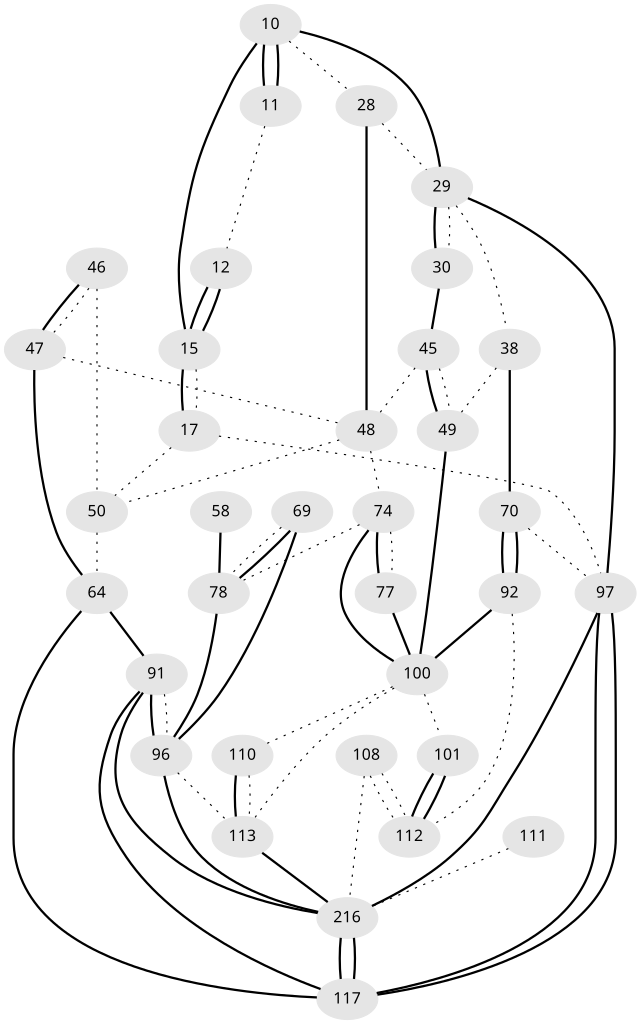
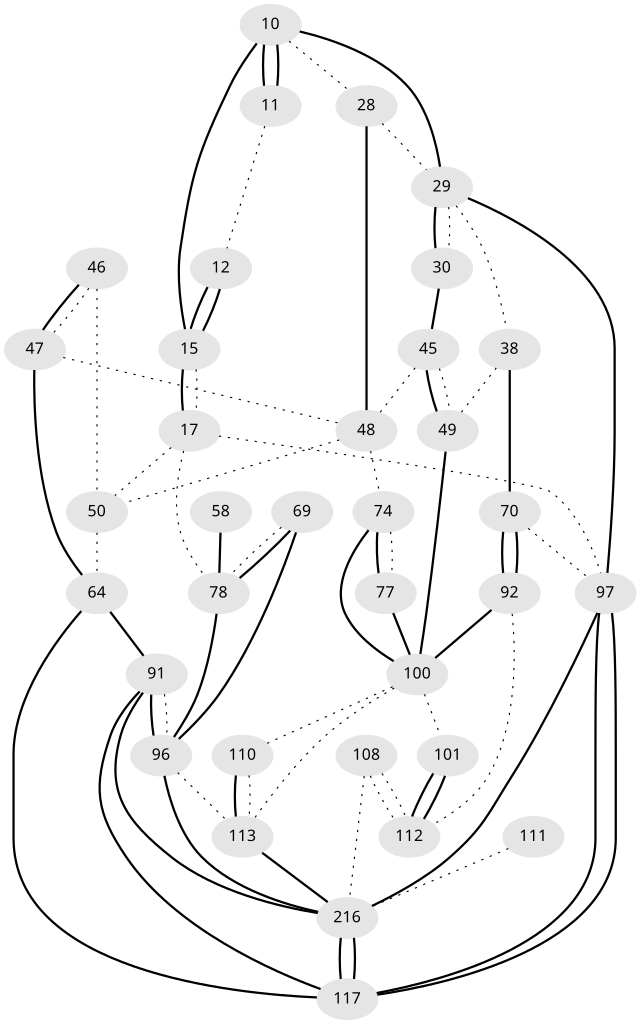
(301, 553) -> (177, 516)
